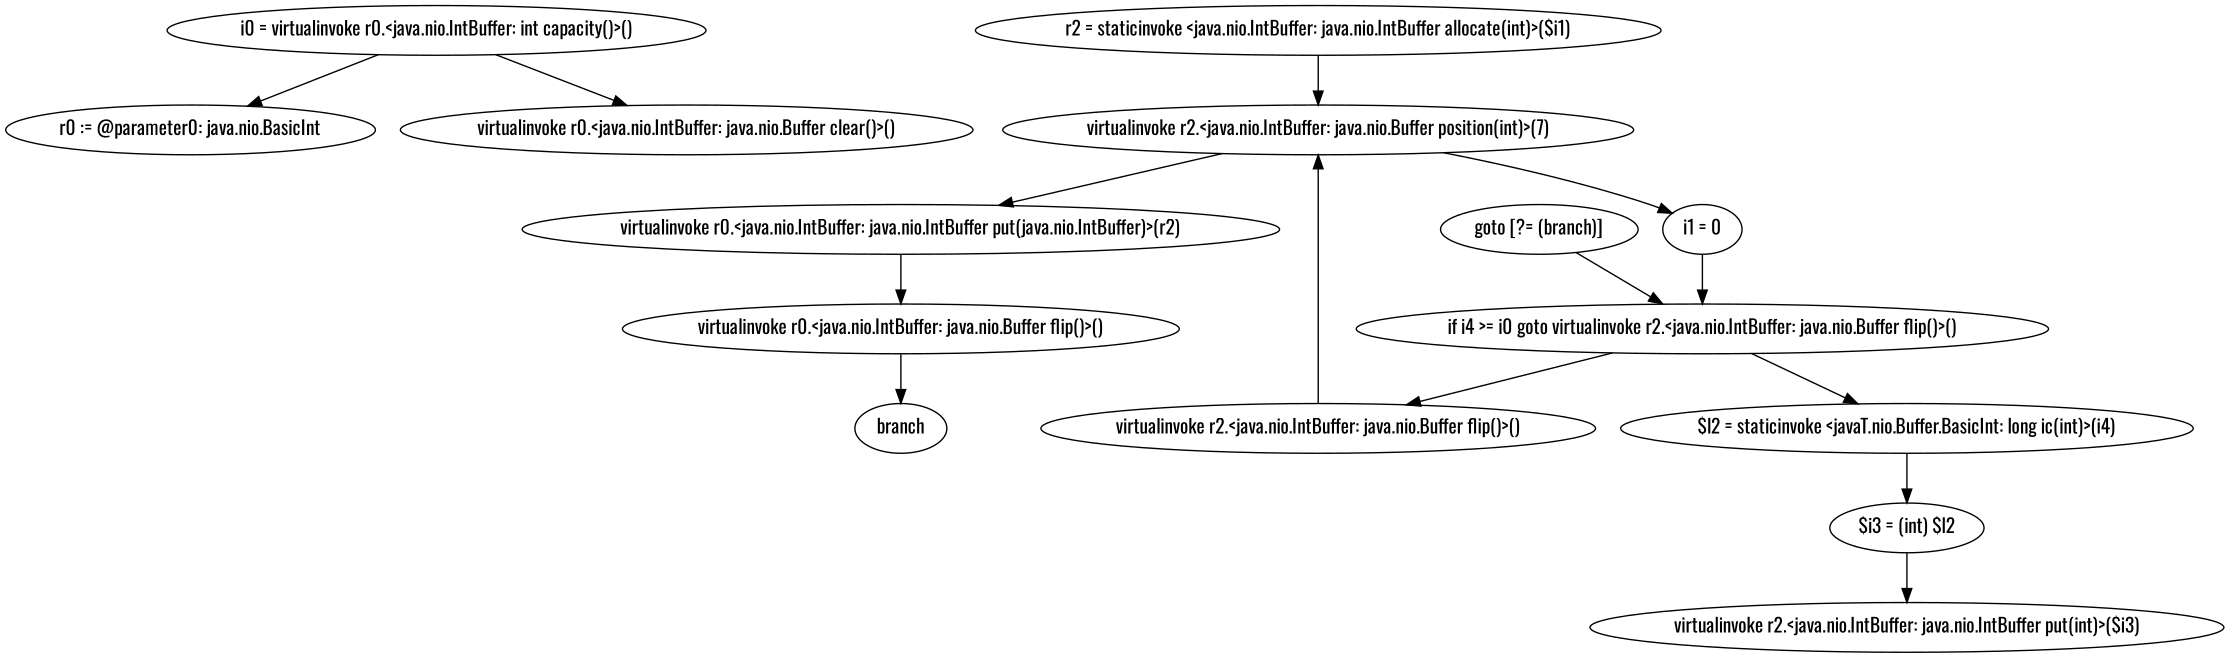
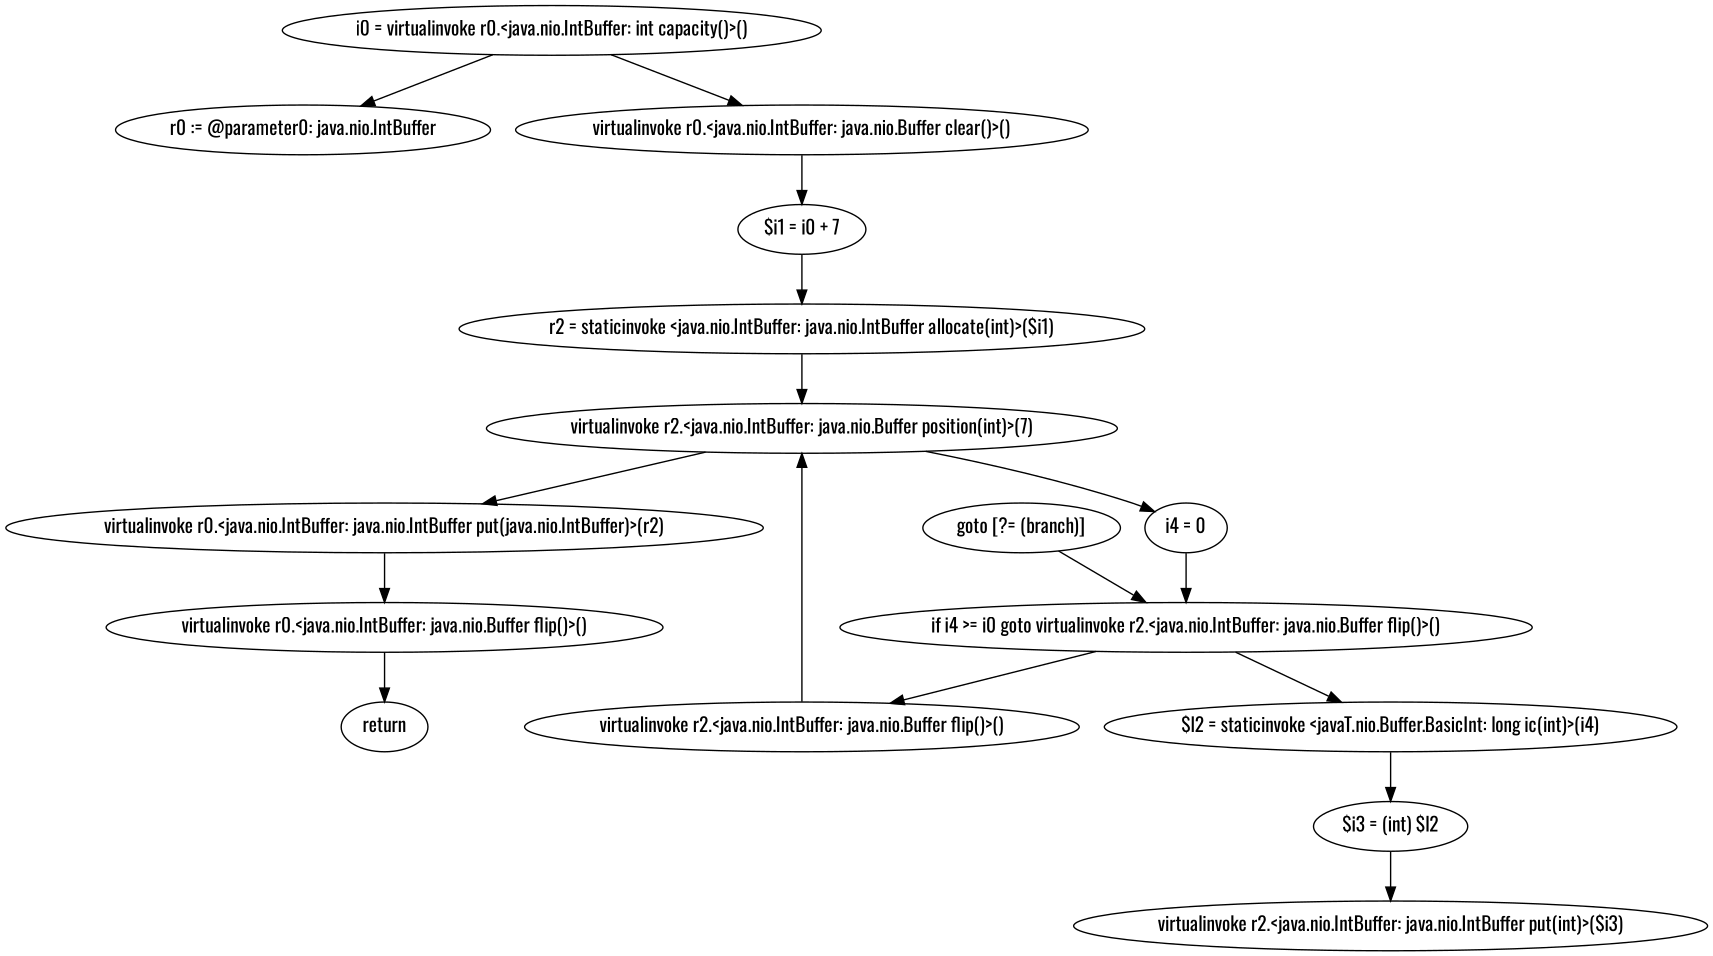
(191, 130) -> (303, 130)
none -> (802, 229)
(1702, 229) -> (1186, 528)
(901, 428) -> (385, 727)
